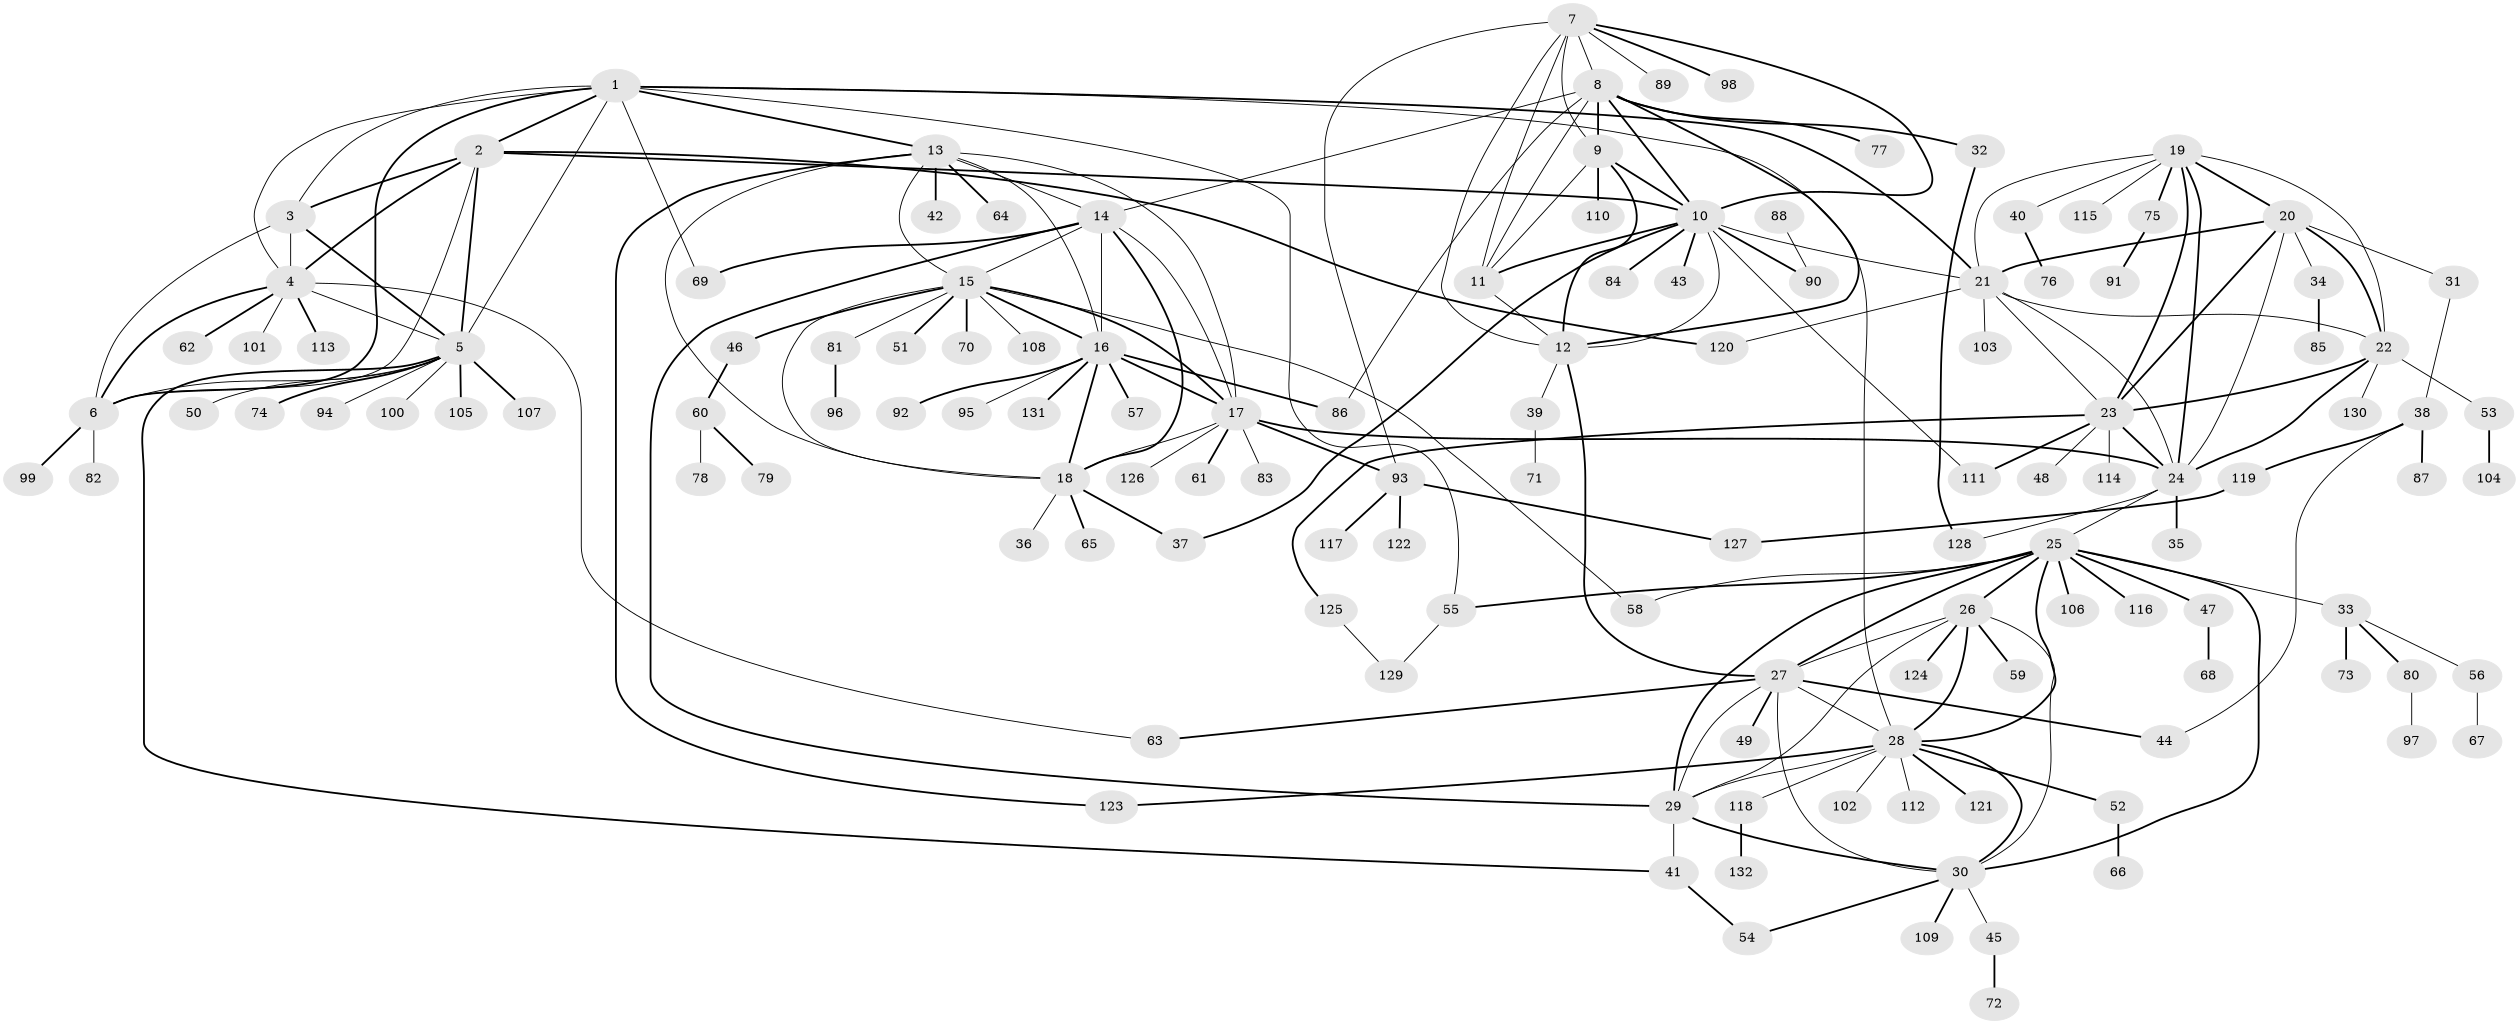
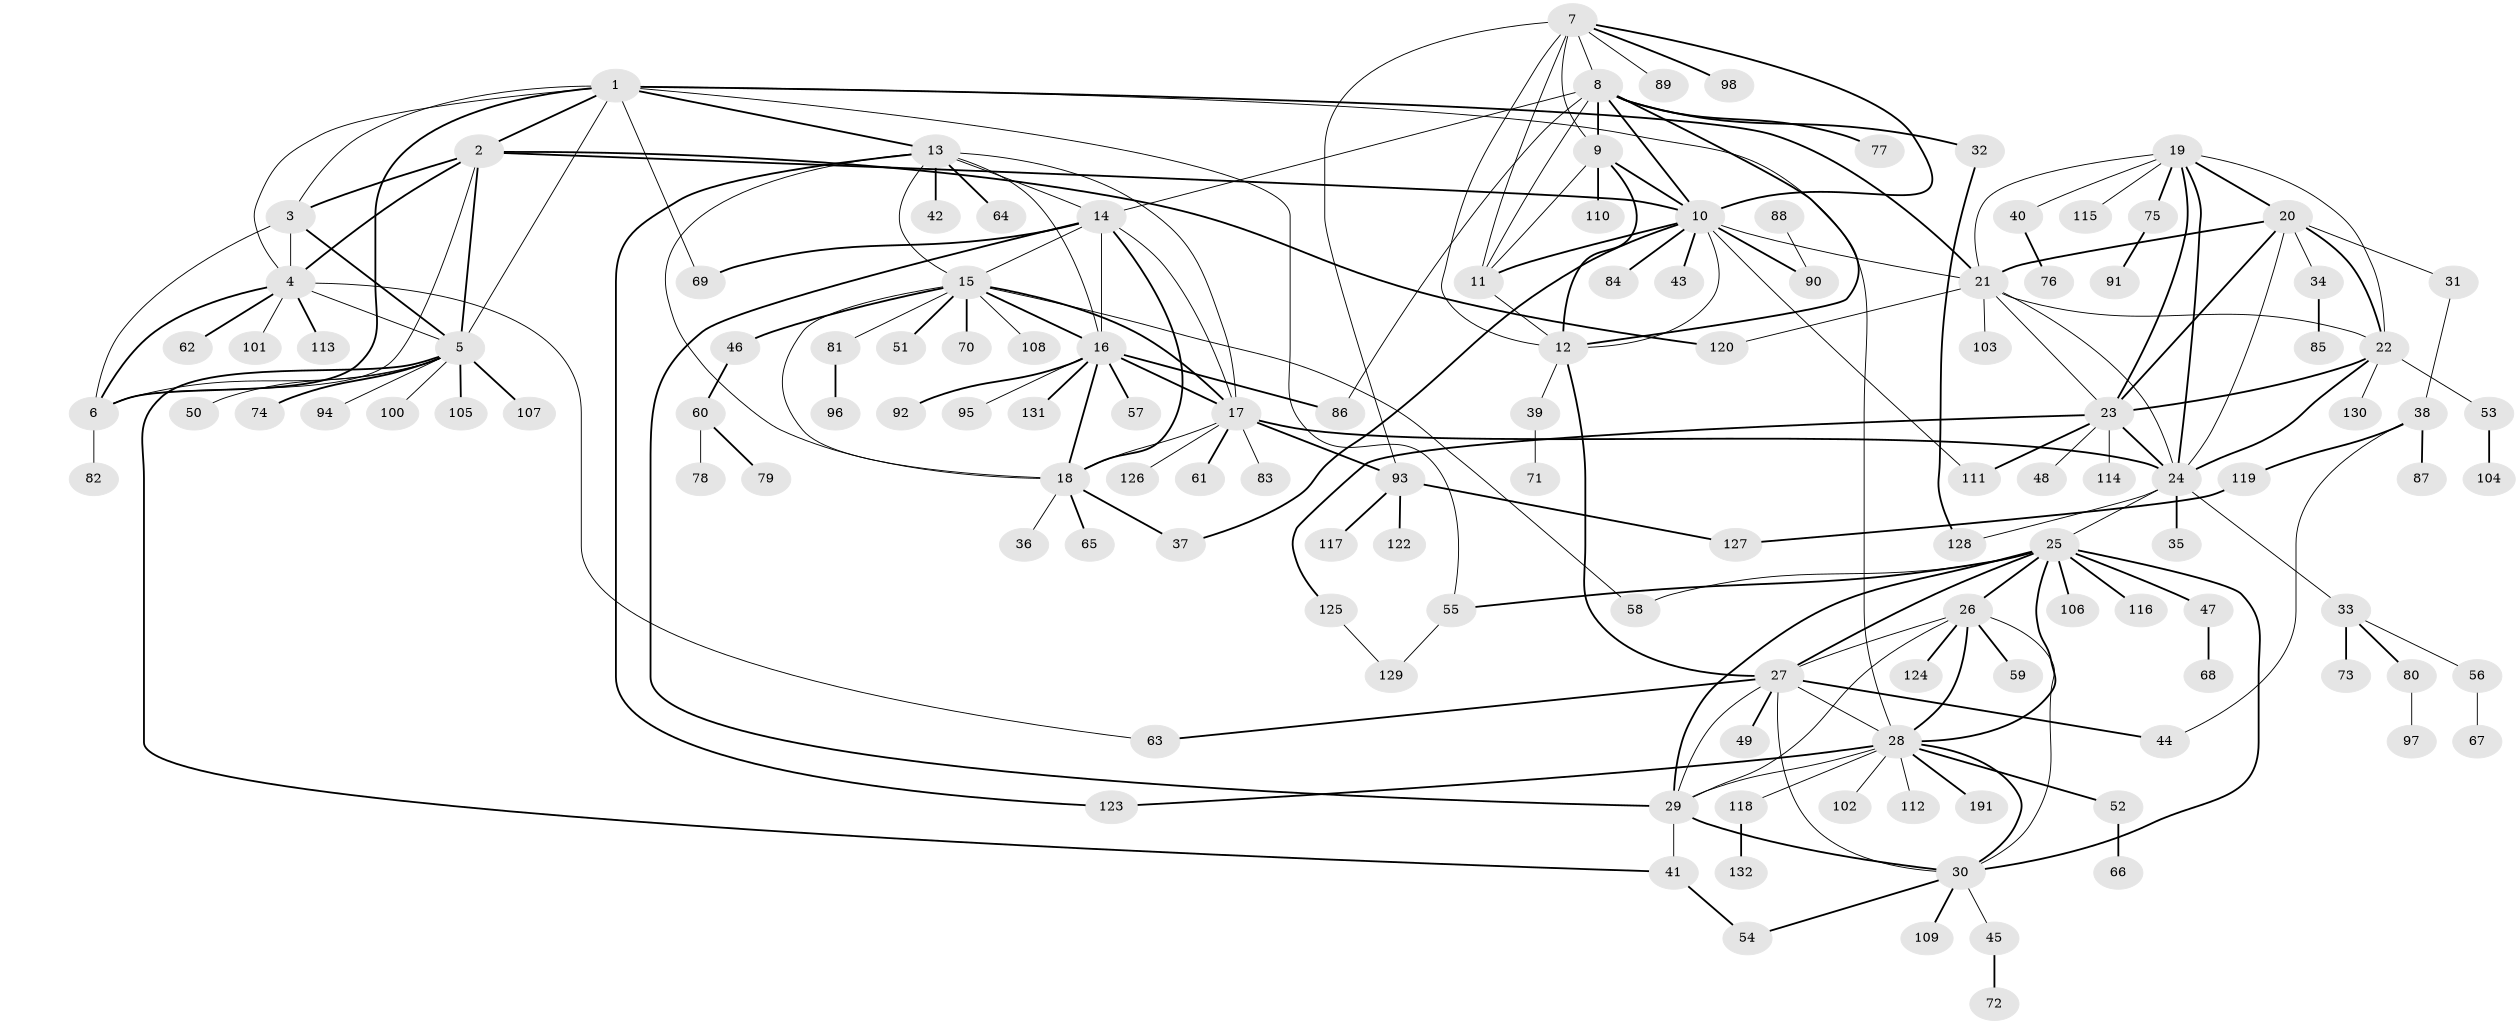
(28, 479) -> none
(2243, 587) -> (2261, 545)
(1982, 807) -> (1982, 807)
